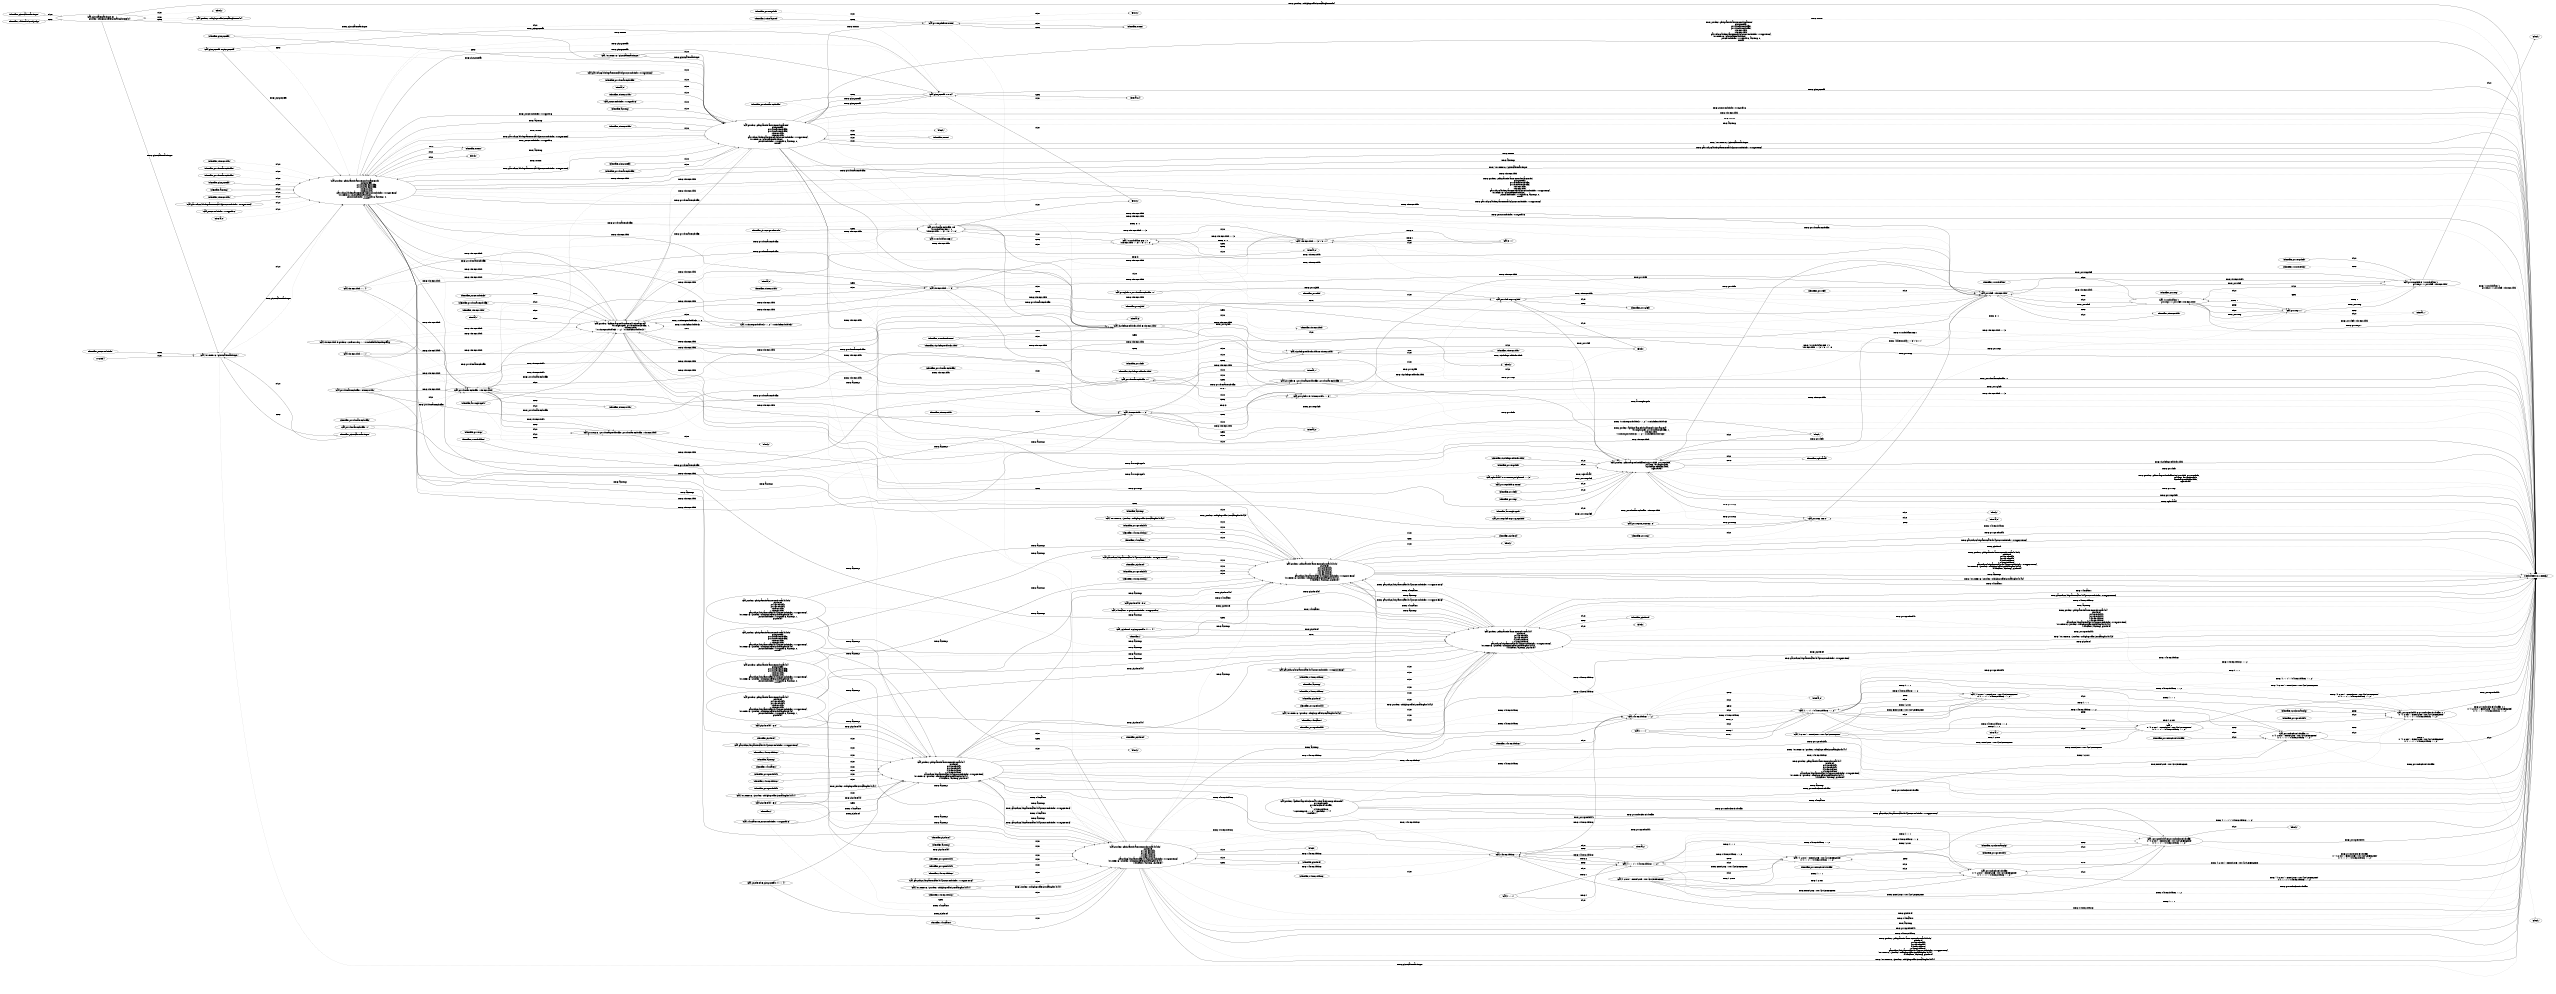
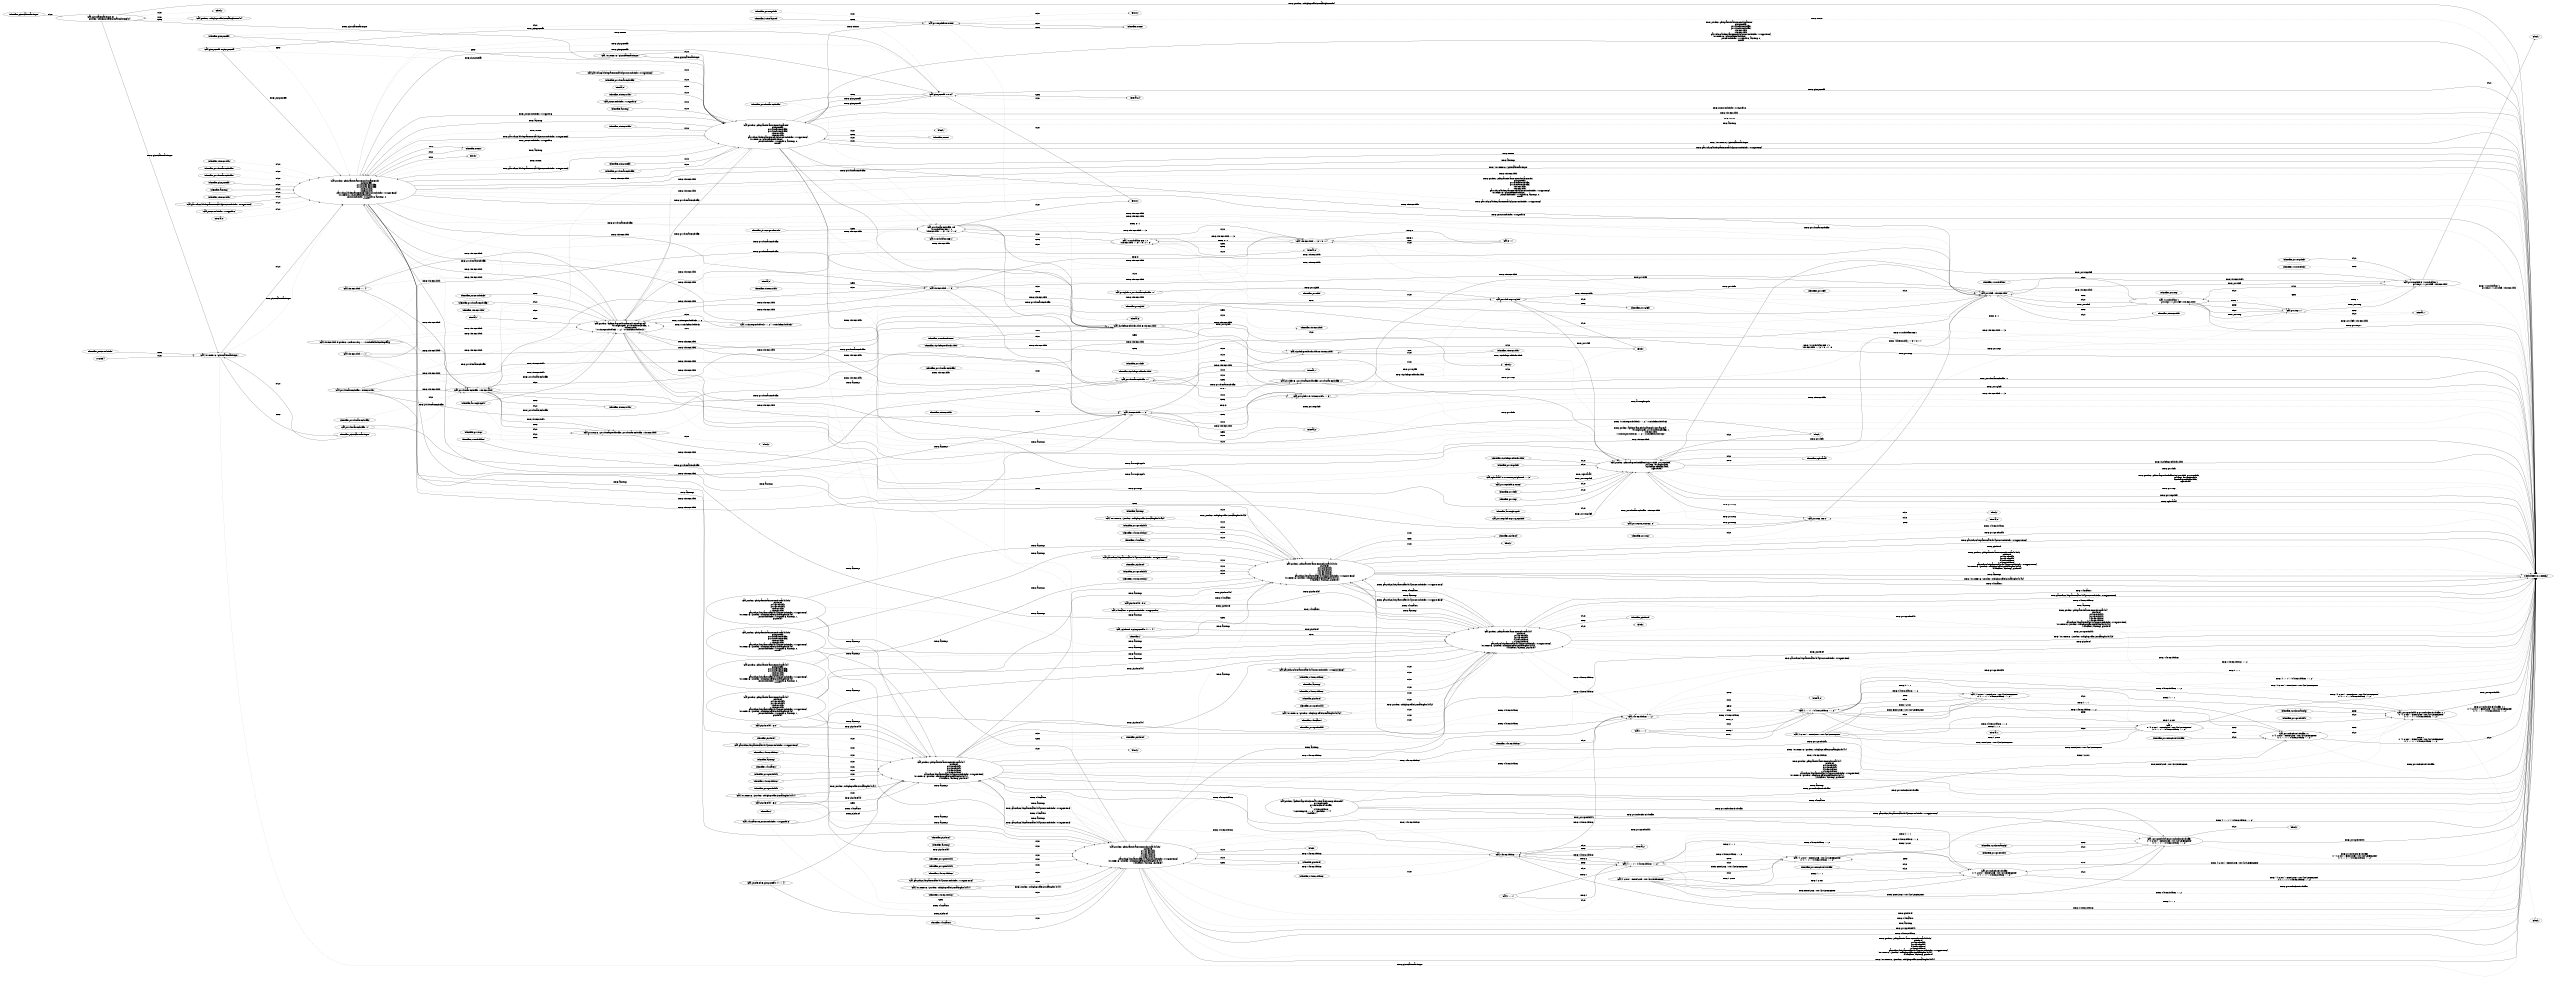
(24, 22) -> none
